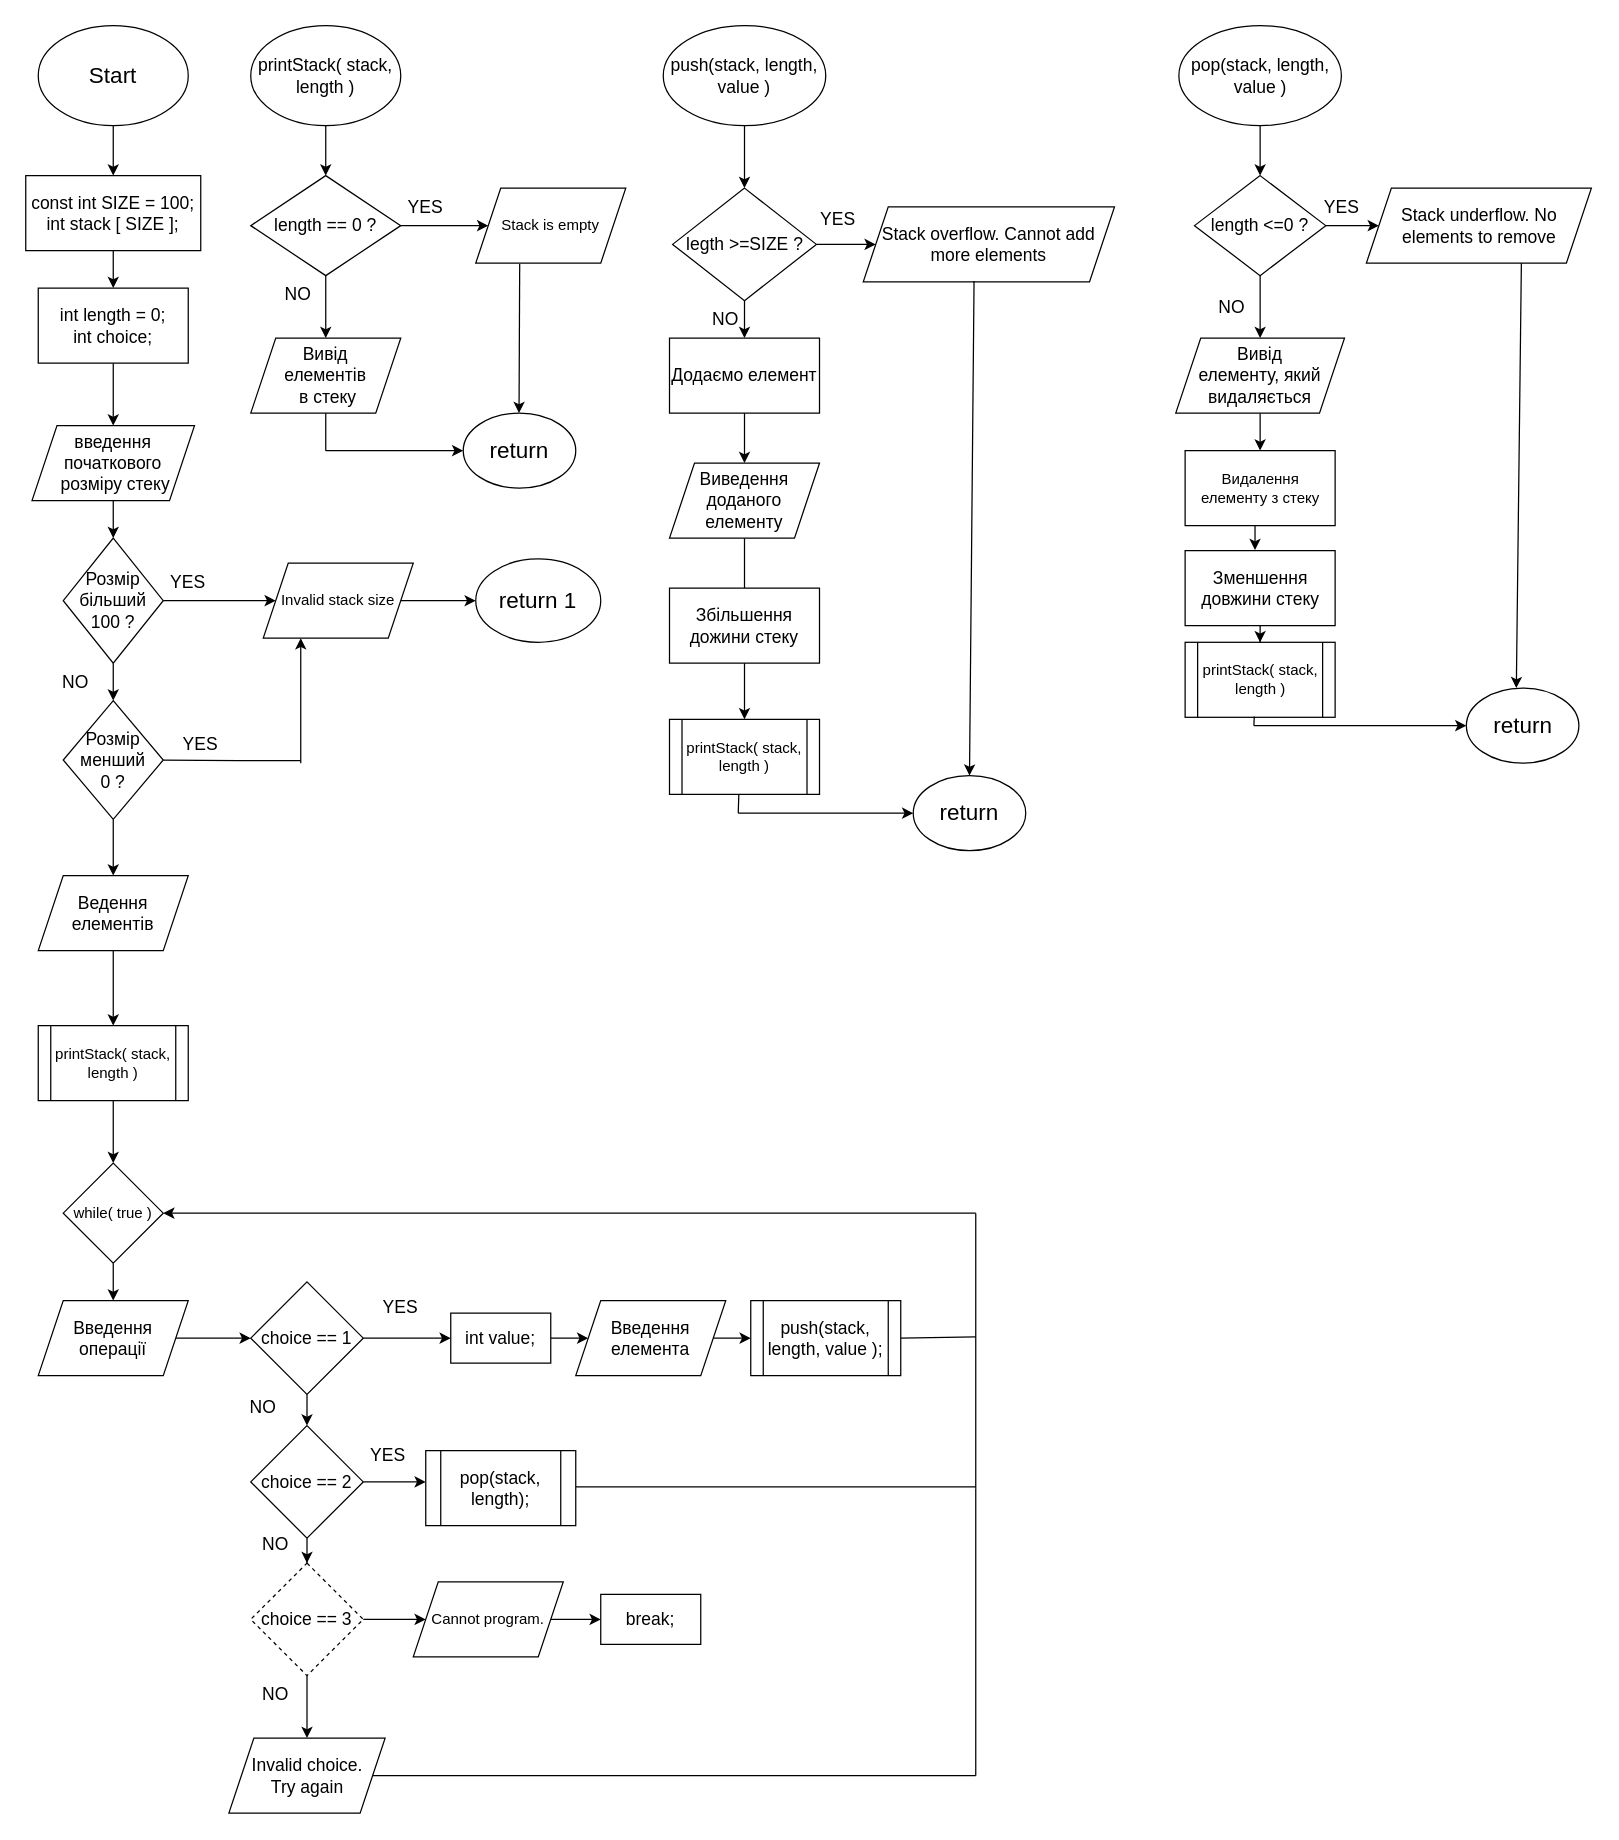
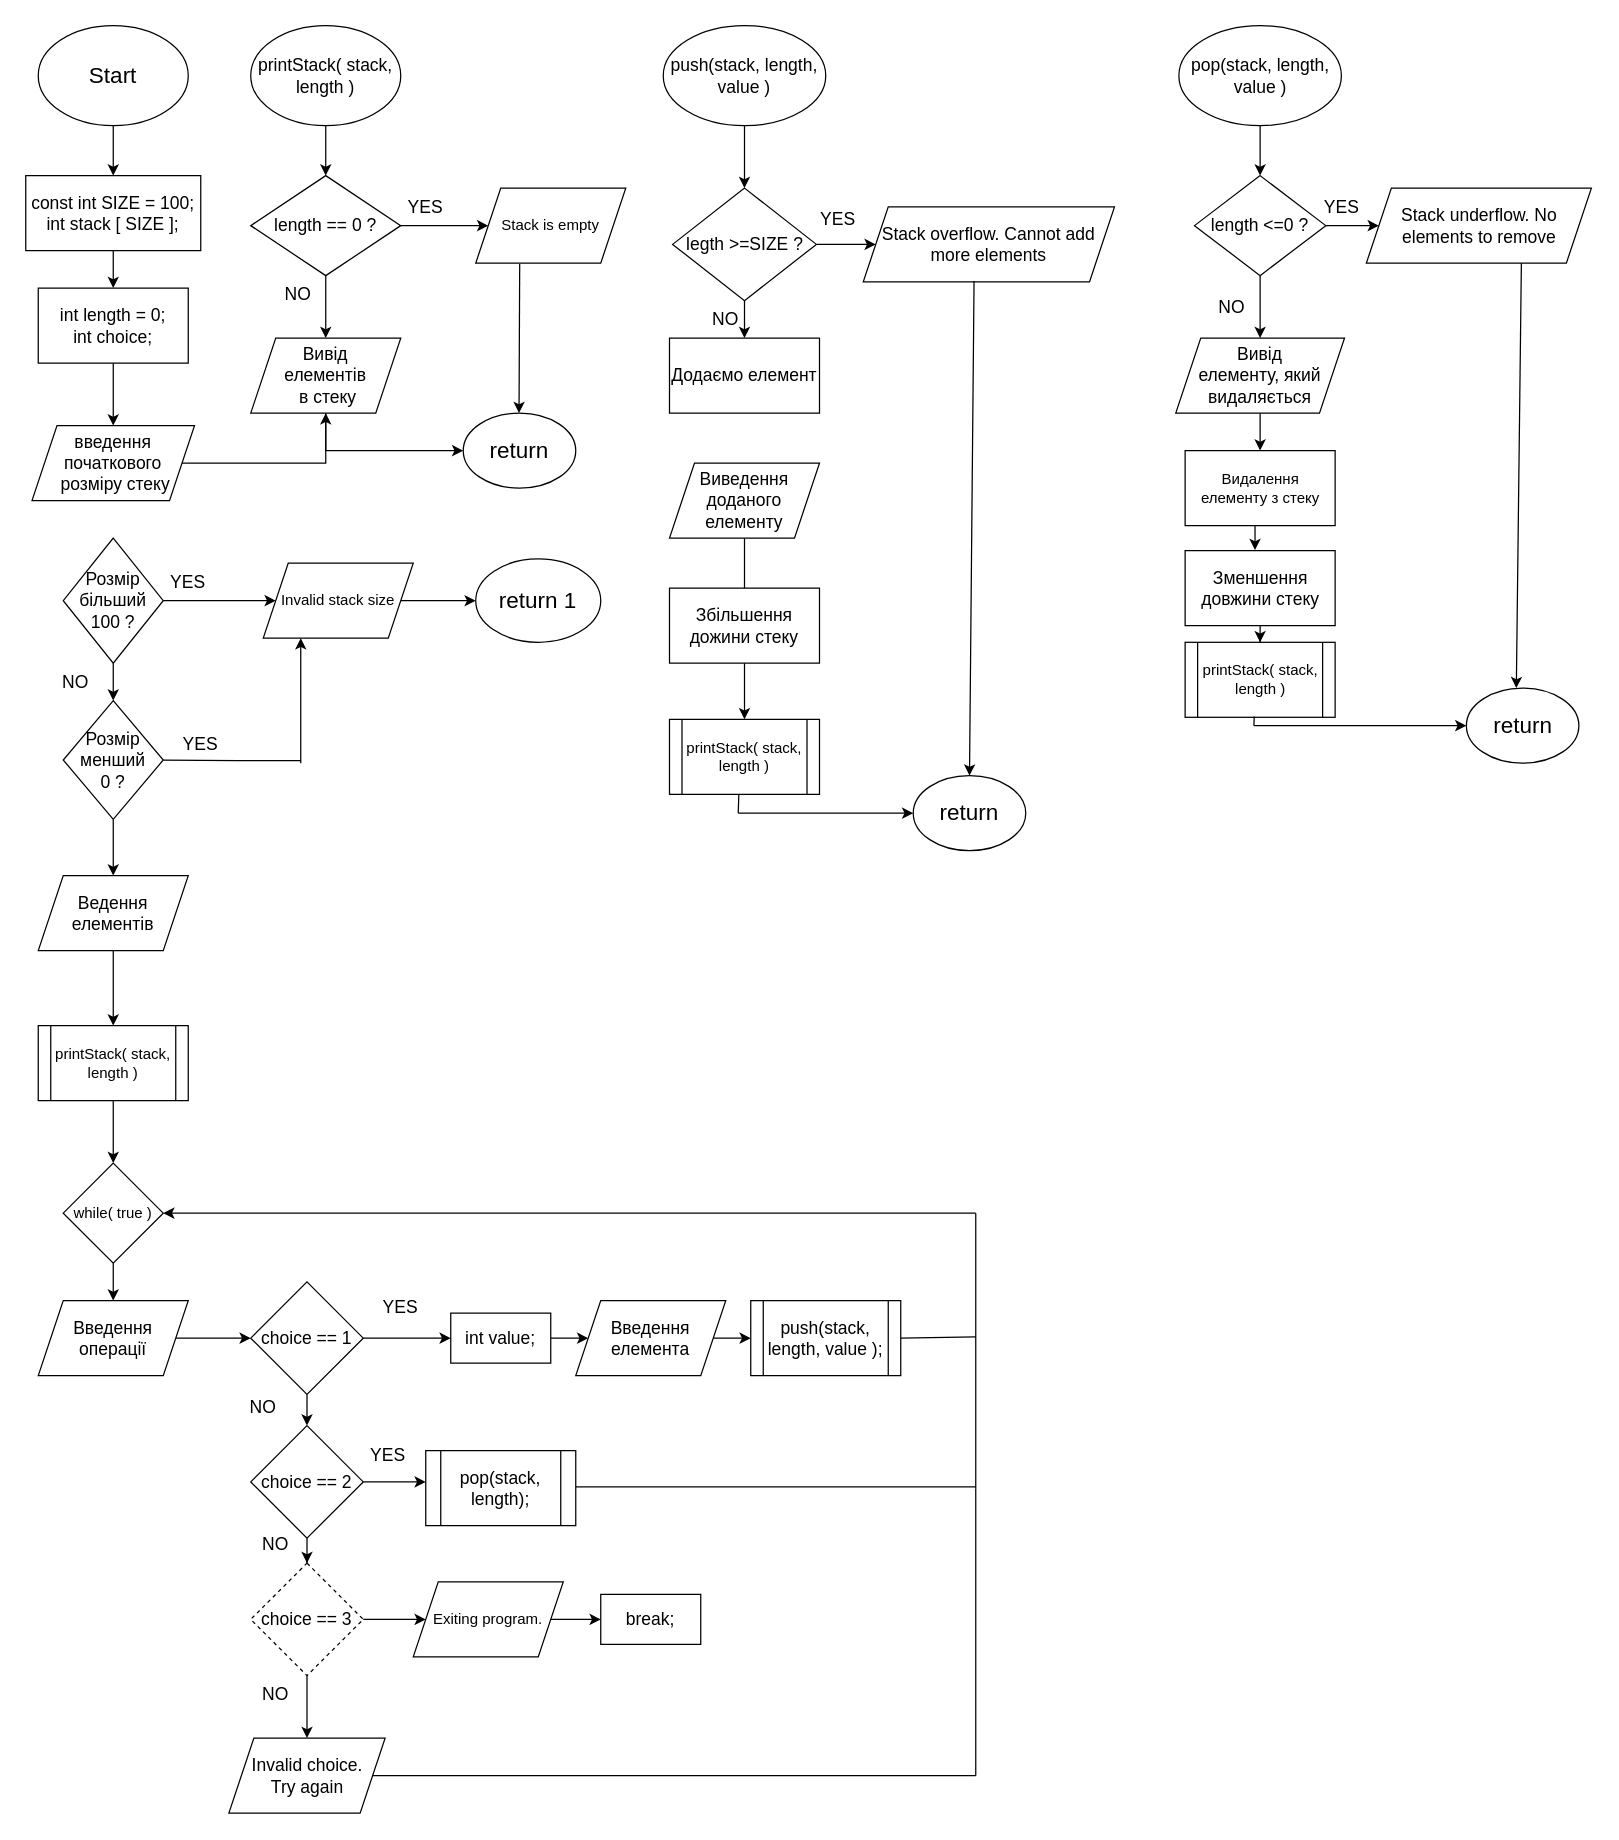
(744, 434) -> none
(113, 524) -> (258, 463)
(488, 1619) -> (488, 1619)
